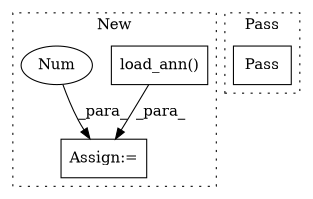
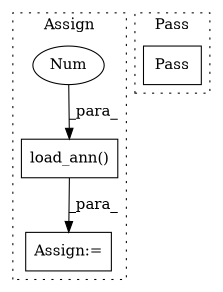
(115, 25) -> (70, 25)
(72, 108) -> (69, 107)
